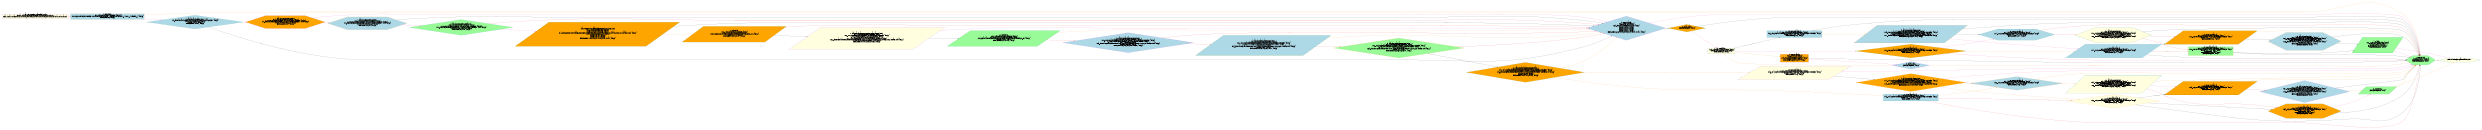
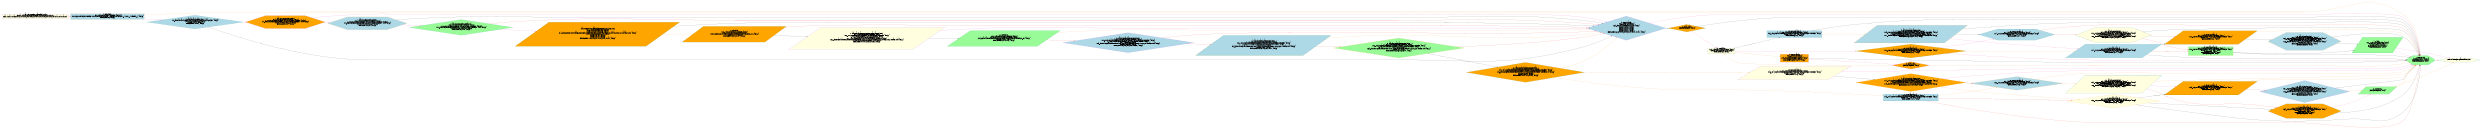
(1911, 65) -> (1911, 65)
